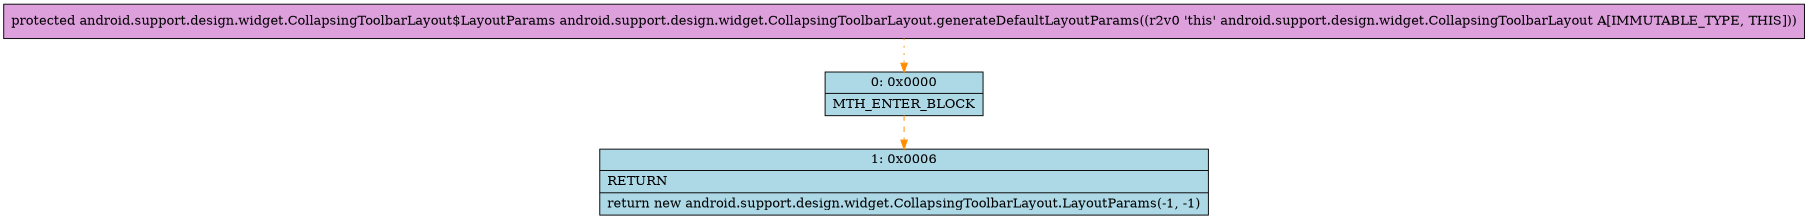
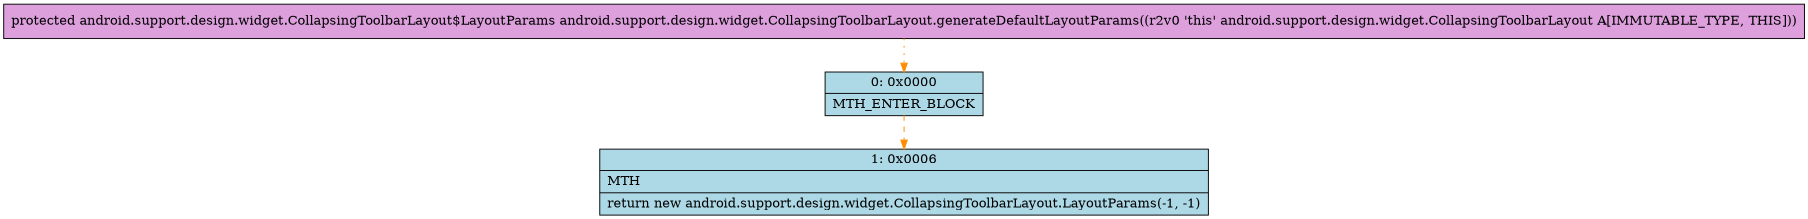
(637, 181) -> (624, 181)
